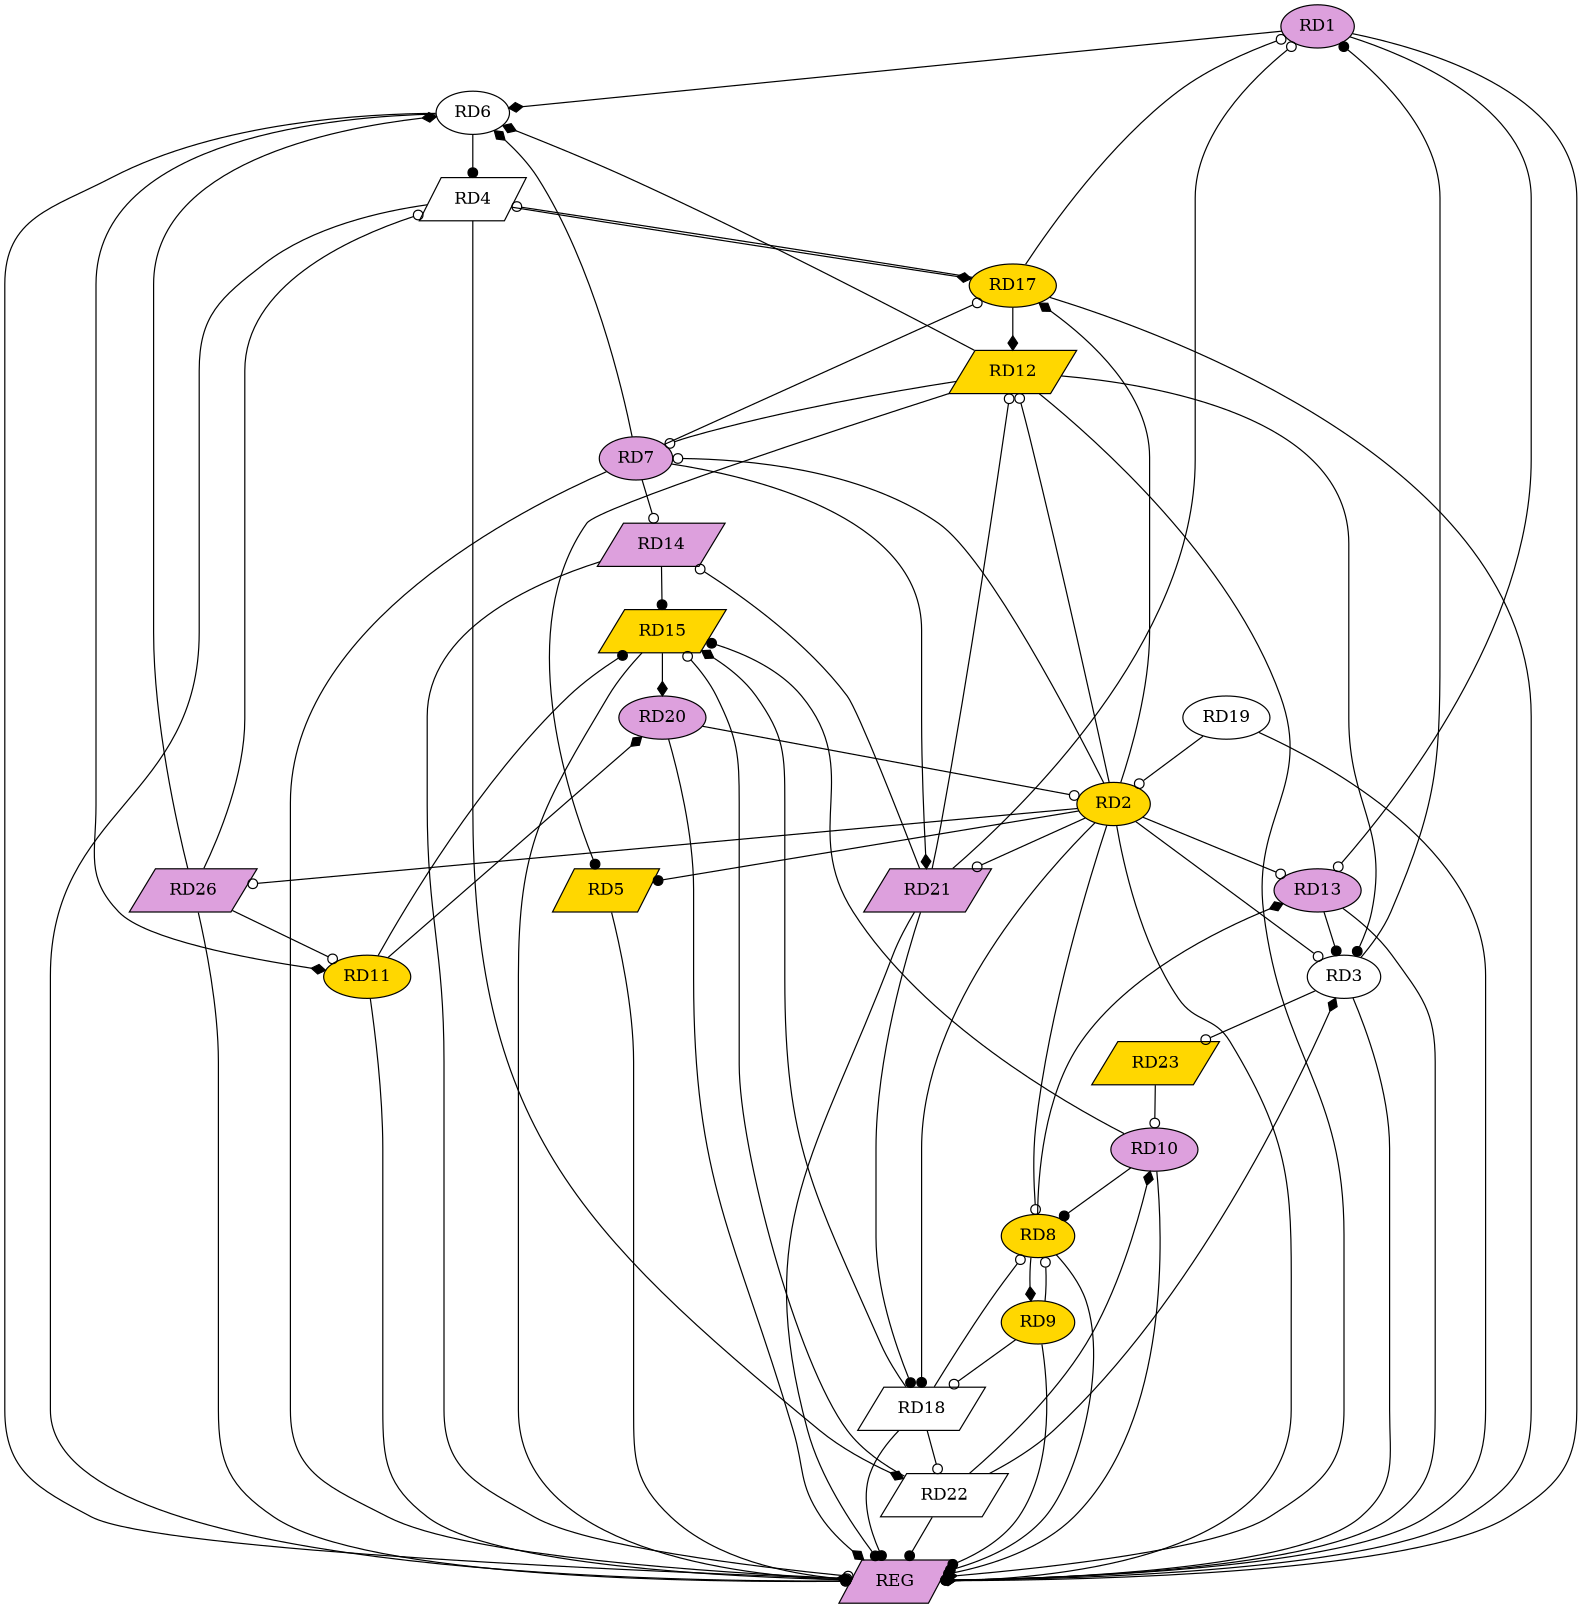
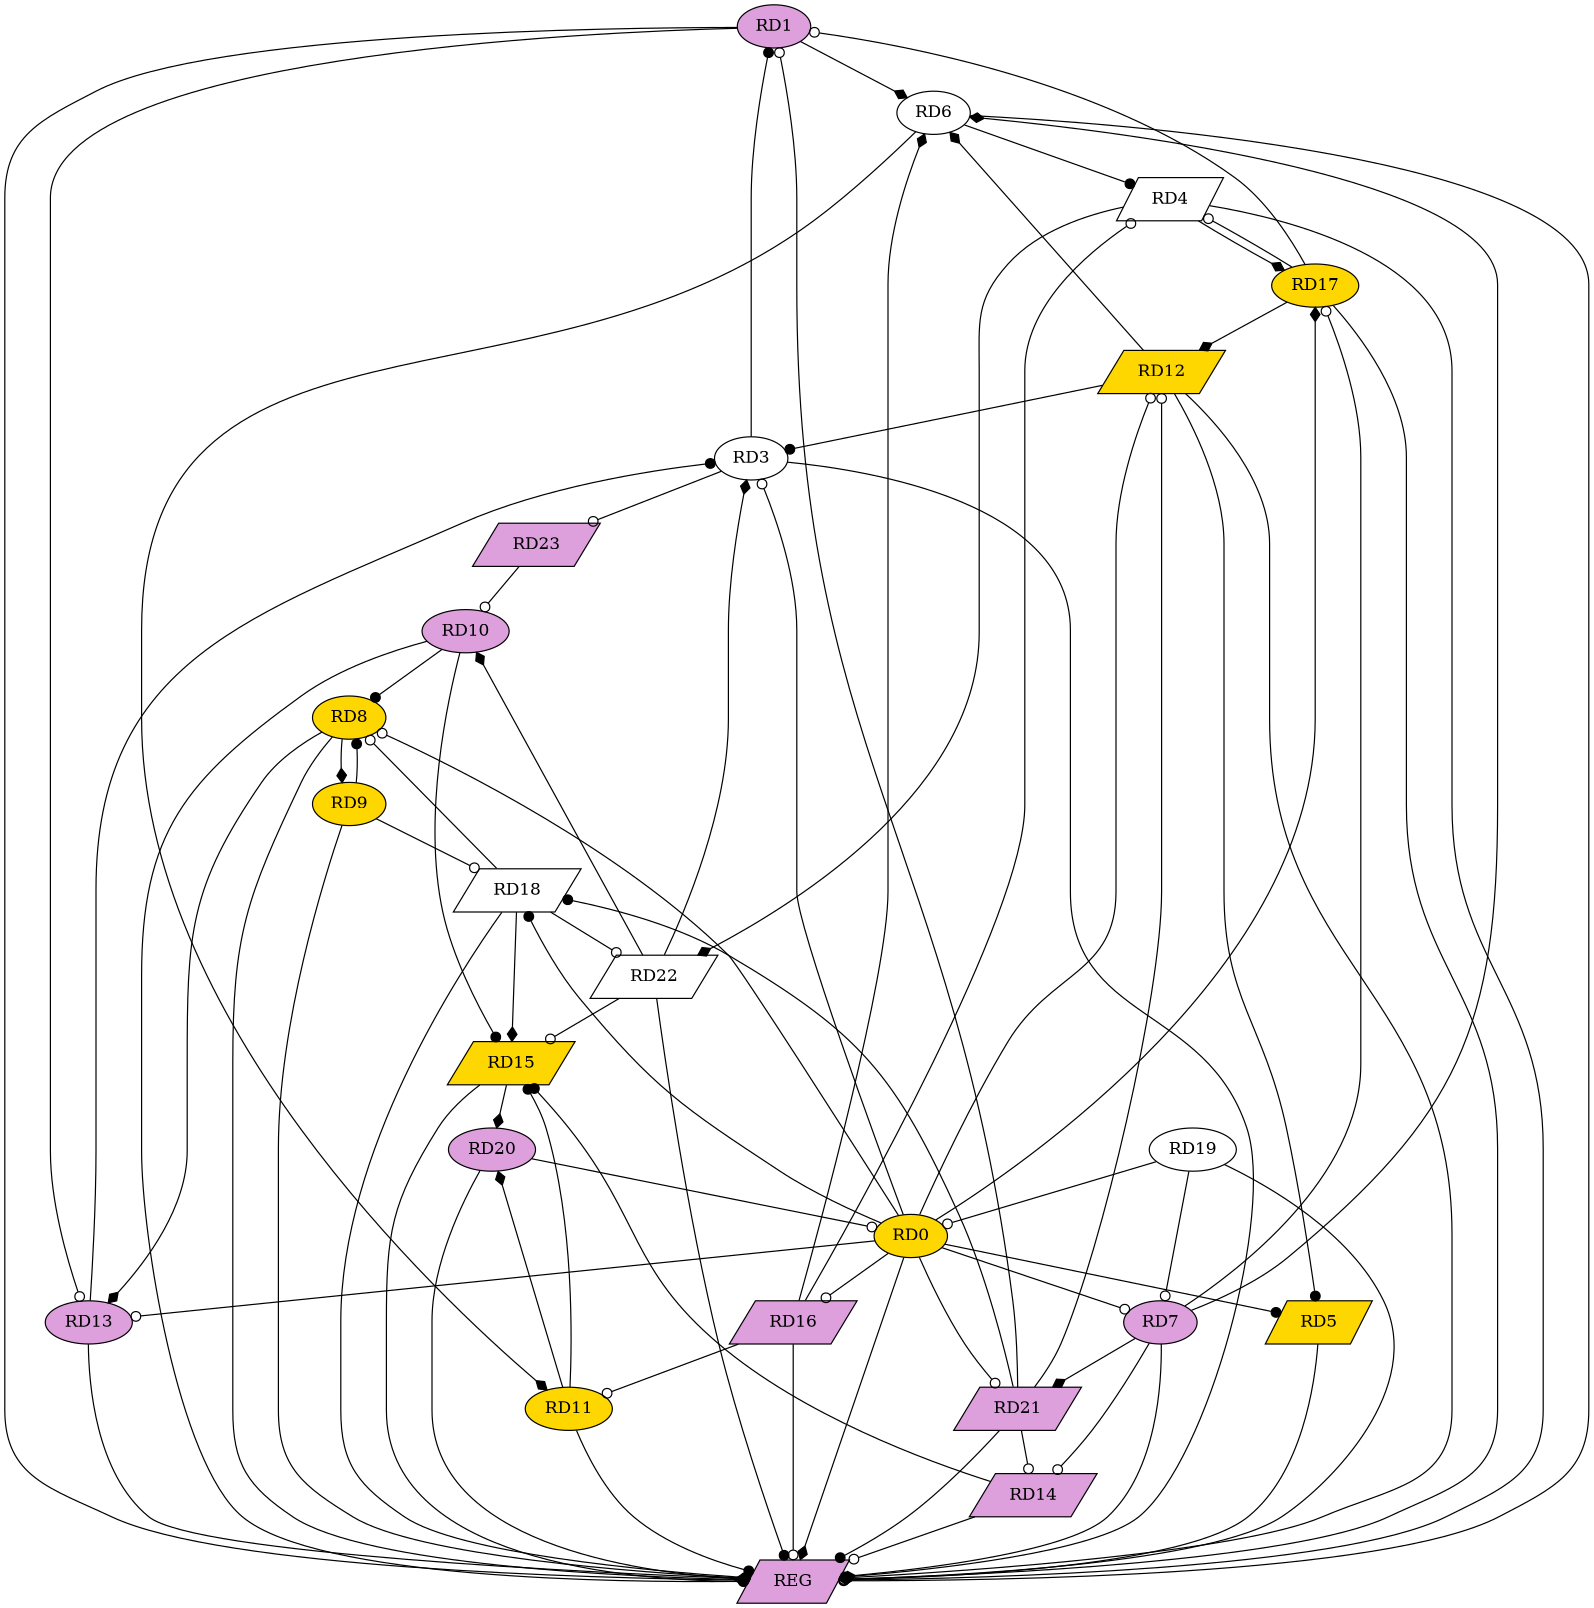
(814, 407) -> (1178, 1231)
(1114, 804) -> (911, 1236)
(193, 890) -> (793, 1322)
(1156, 1063) -> (536, 545)
(1046, 1284) -> (357, 766)
